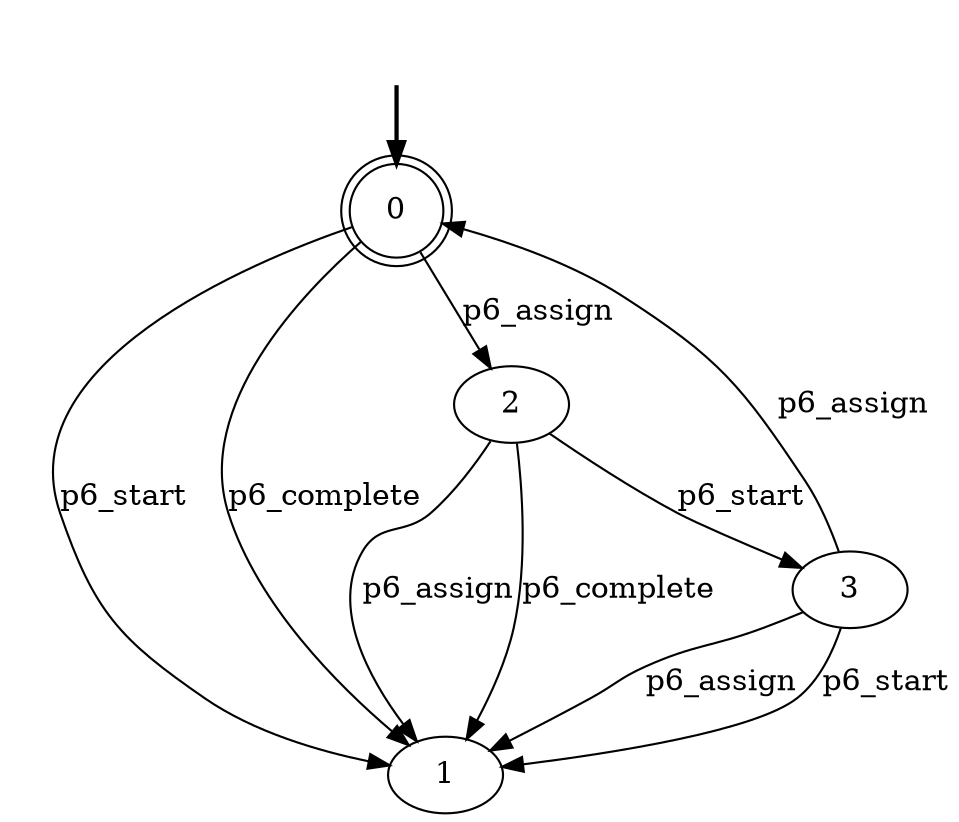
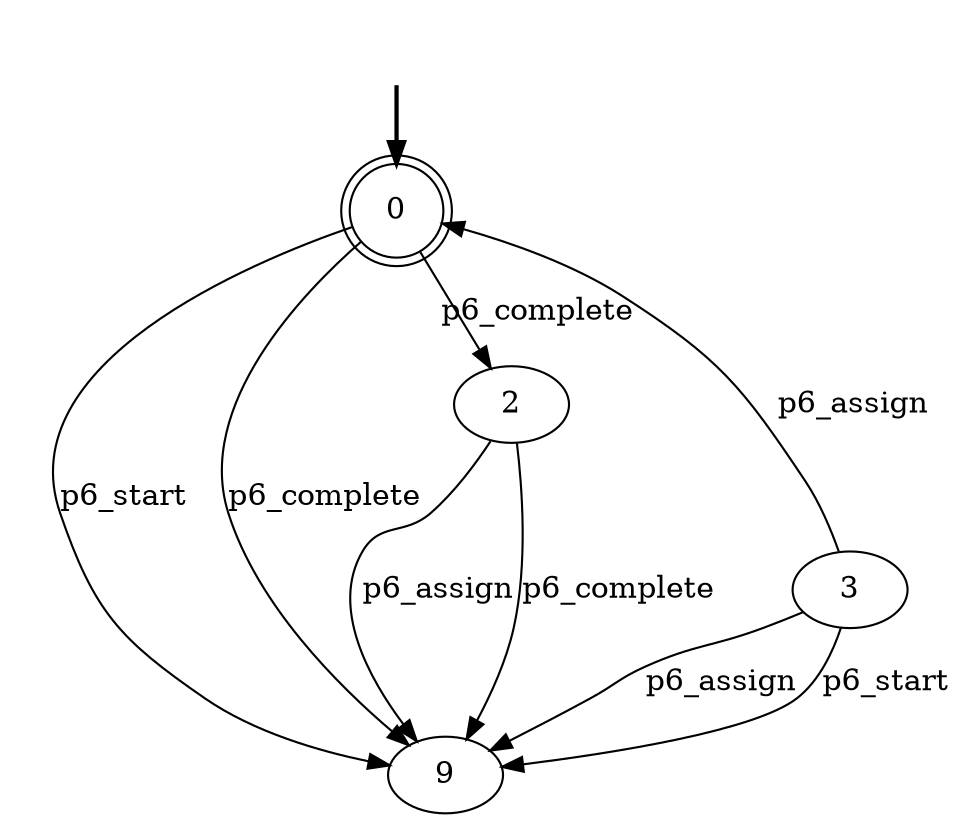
(538, 312) -> (538, 312)
(661, 504) -> none
(446, 775) -> (446, 775)
